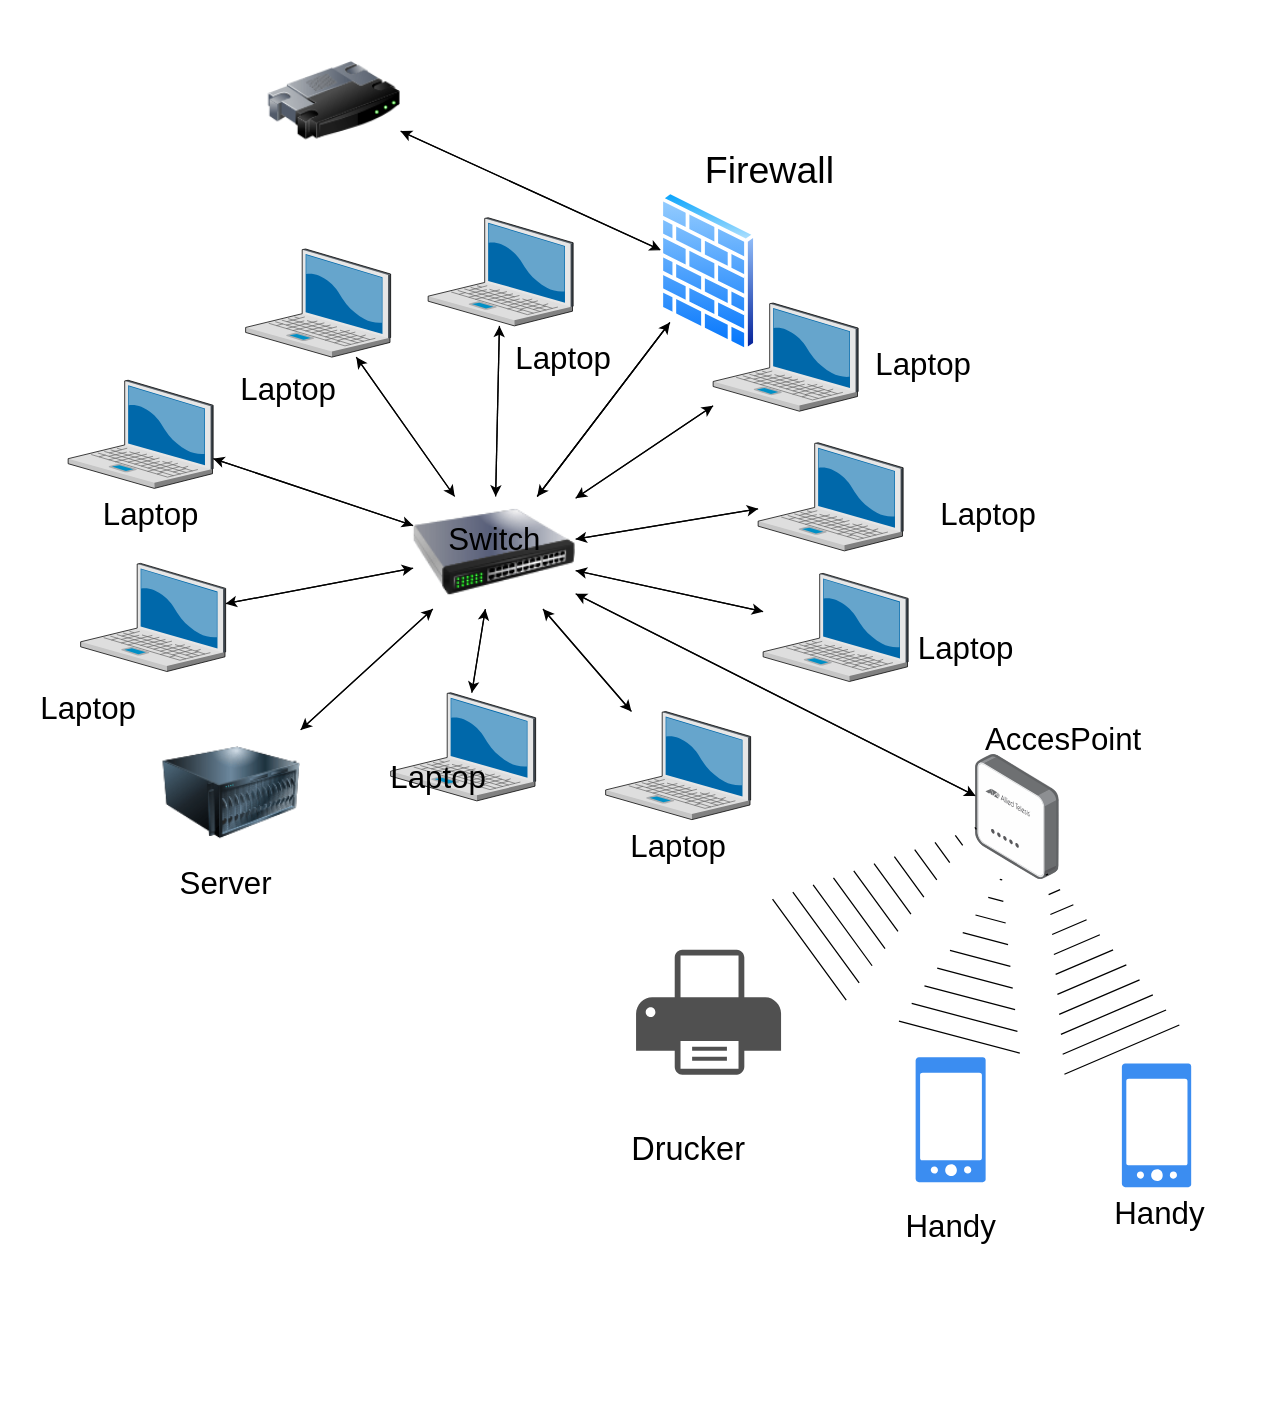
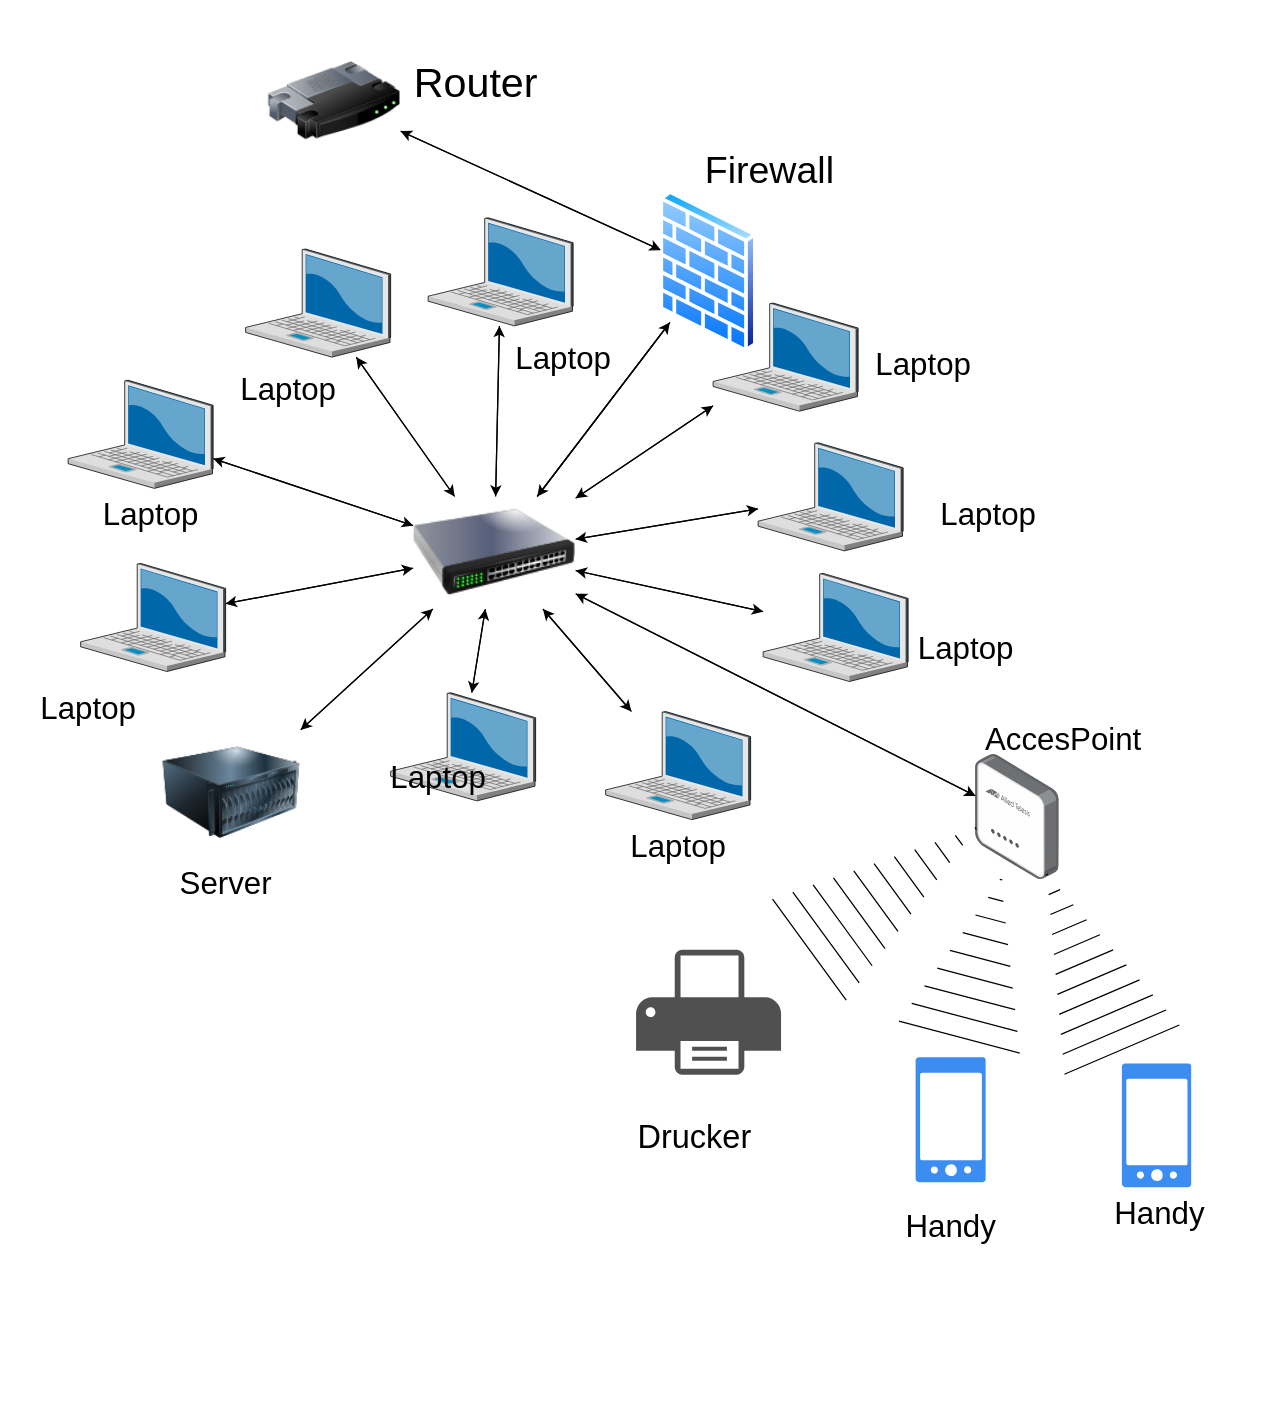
none -> (476, 82)
(494, 538) -> none
(688, 1149) -> (694, 1137)
